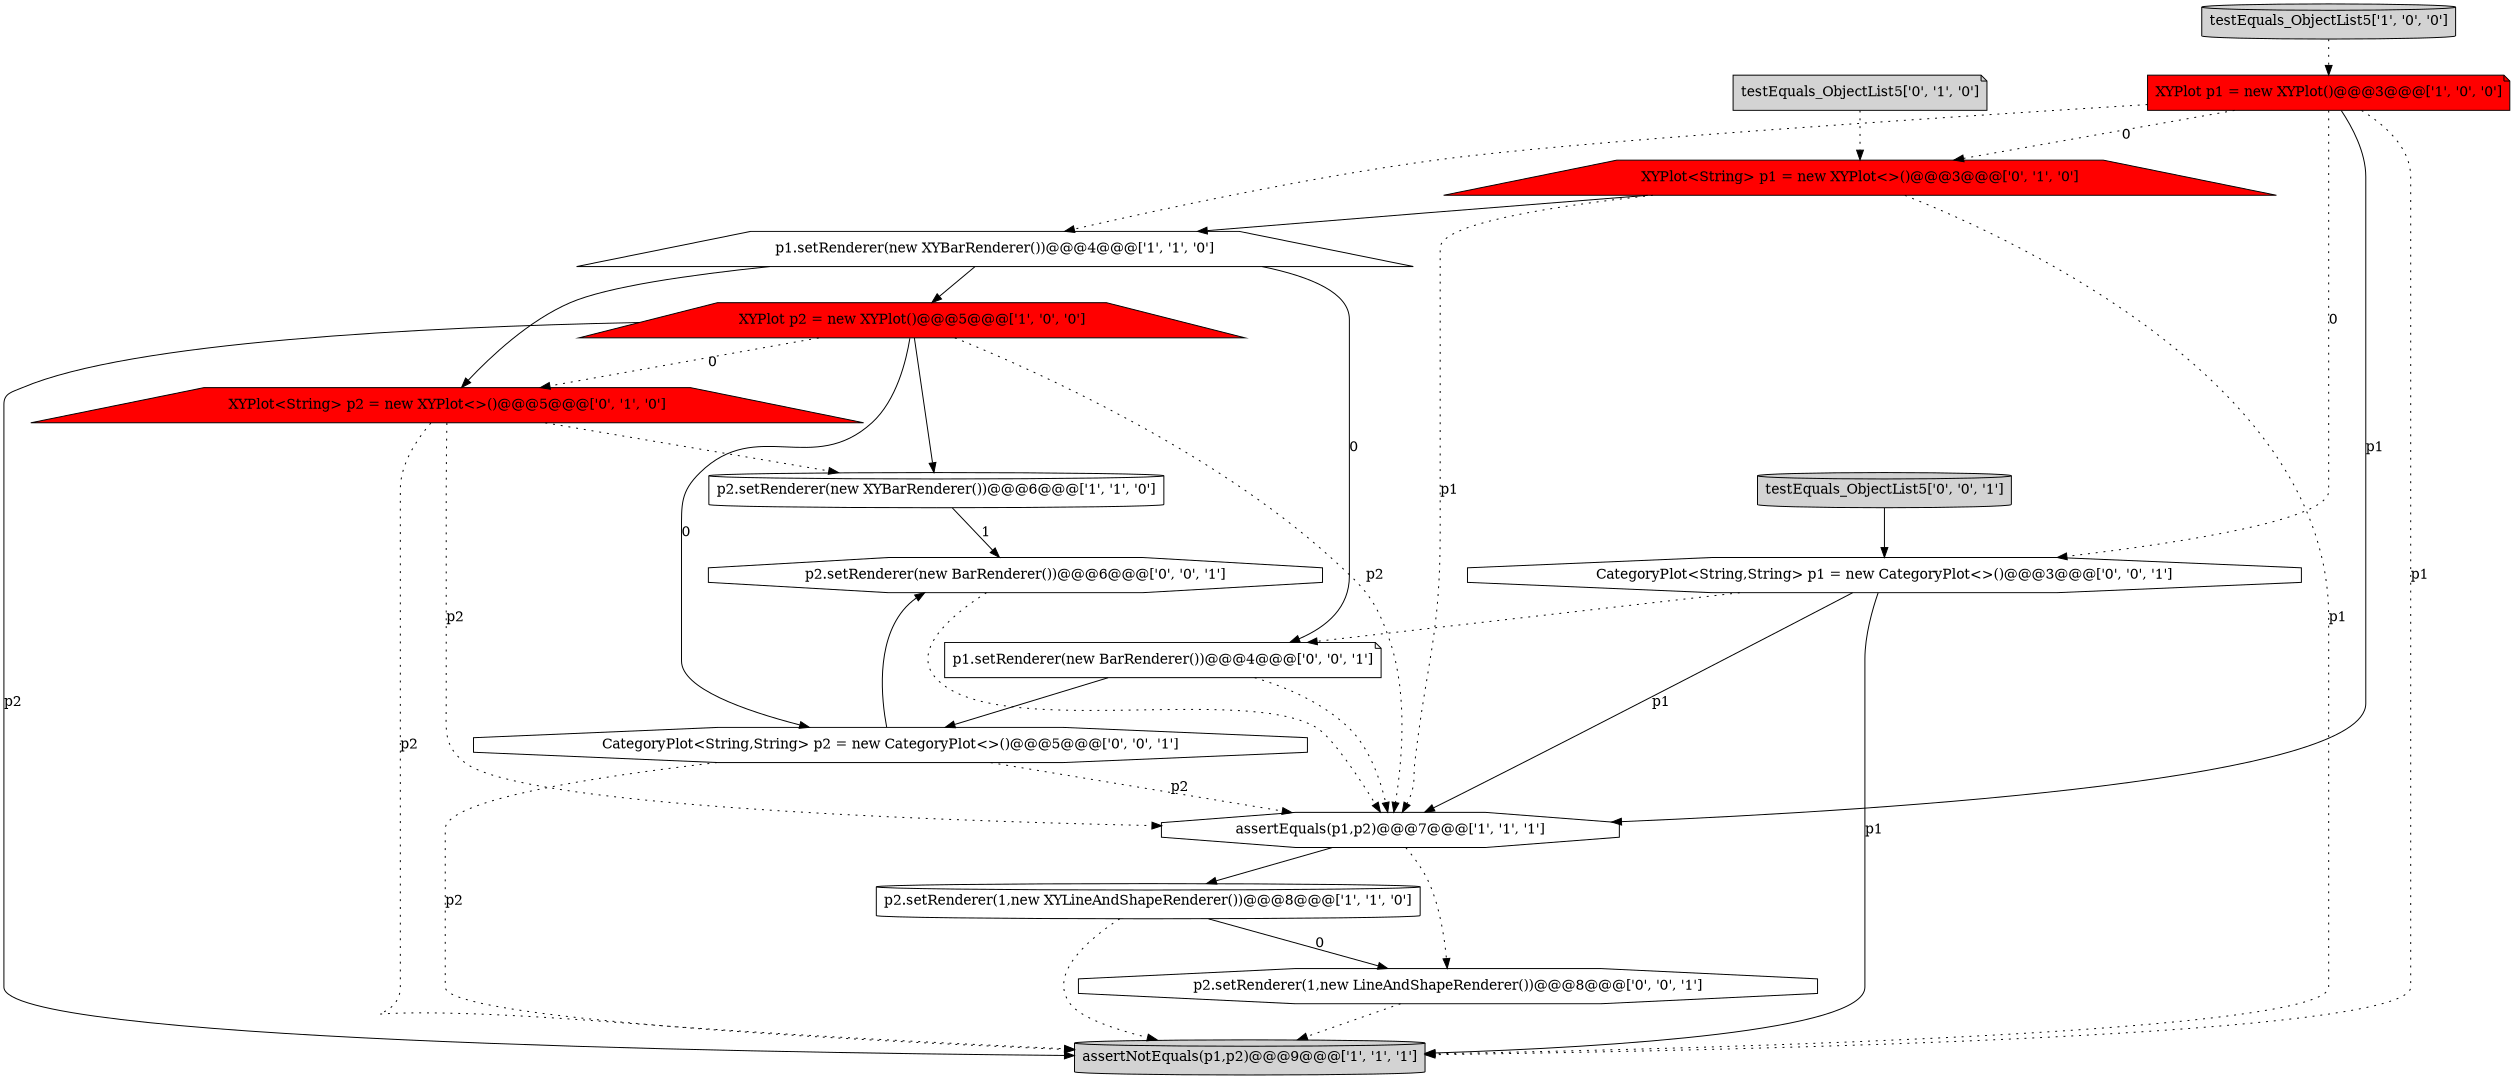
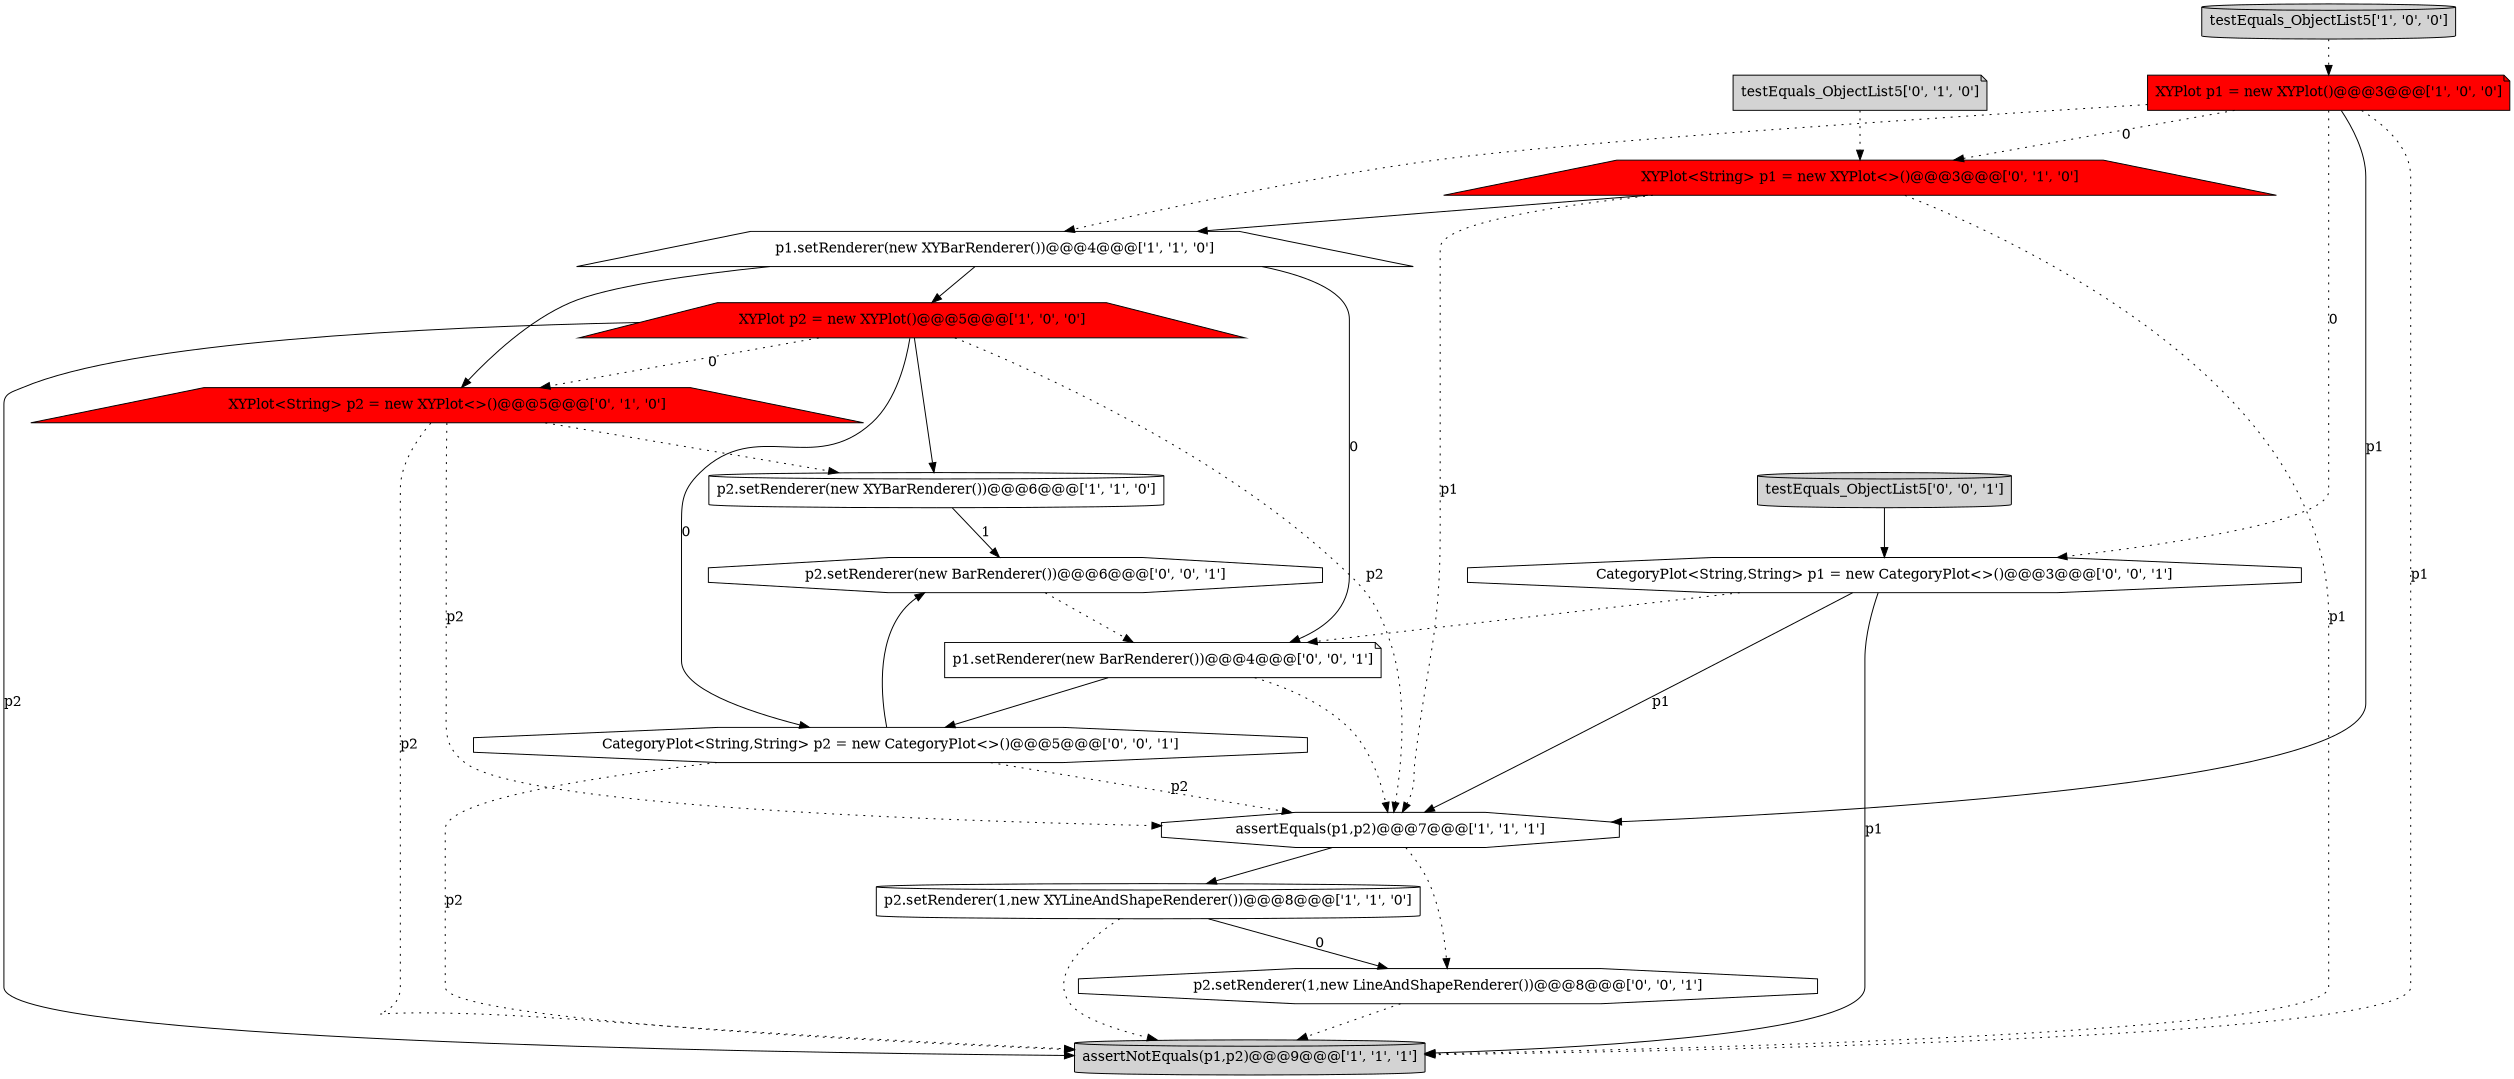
(1116, 710) -> (1085, 615)
